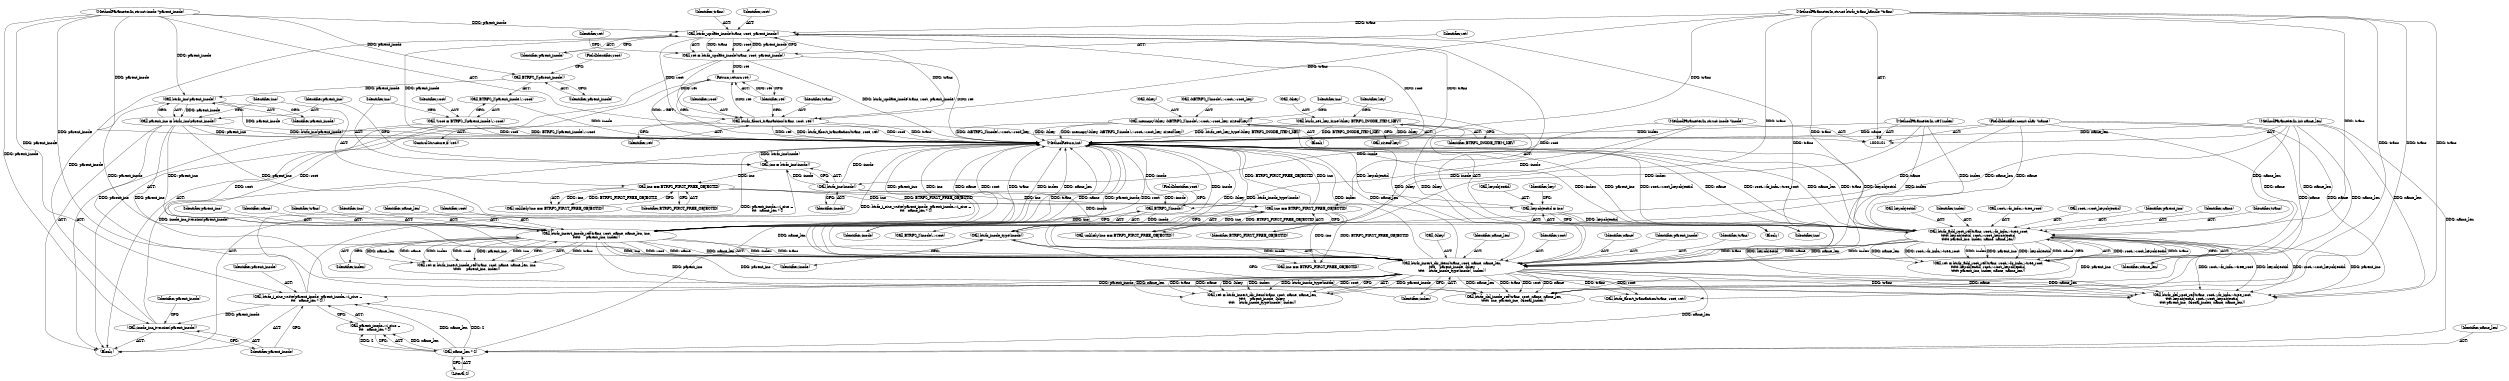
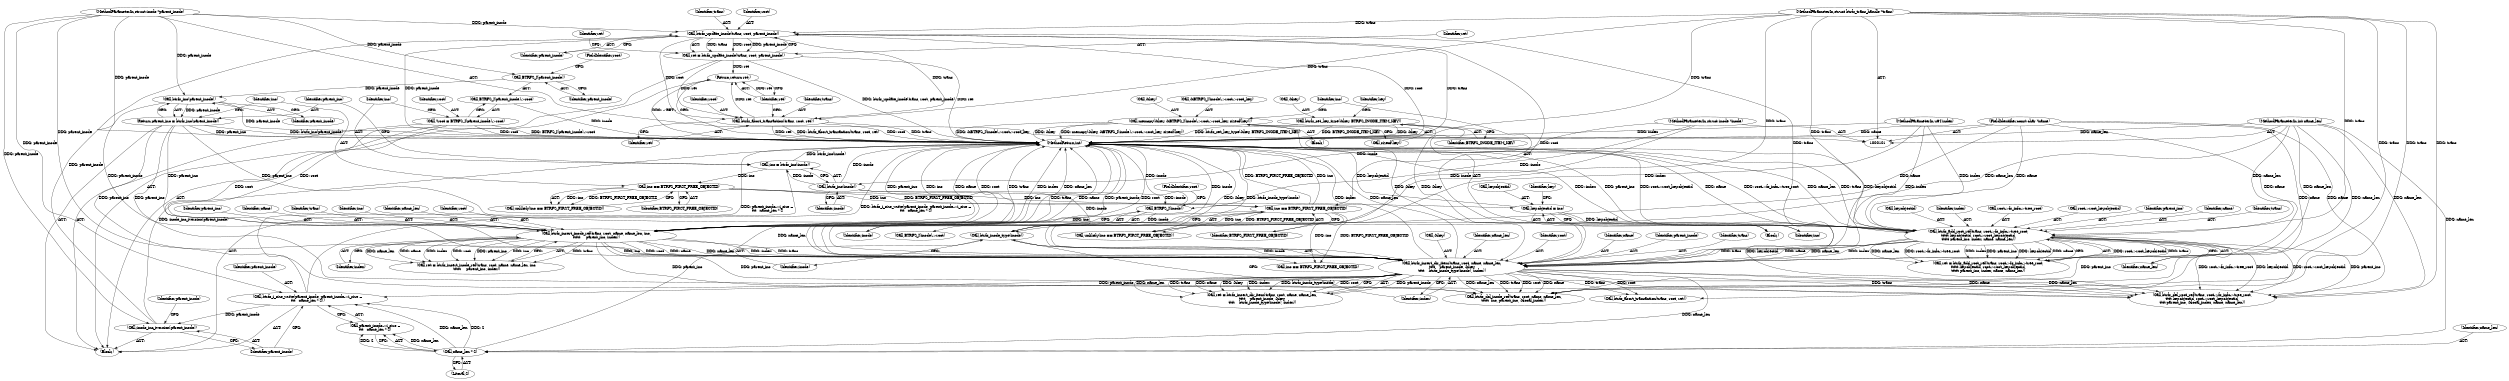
(178, 121) -> (178, 121)
(1888, 129) -> none
(436, 143) -> none
(894, 146) -> (913, 145)
